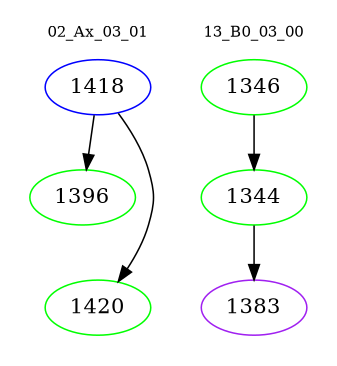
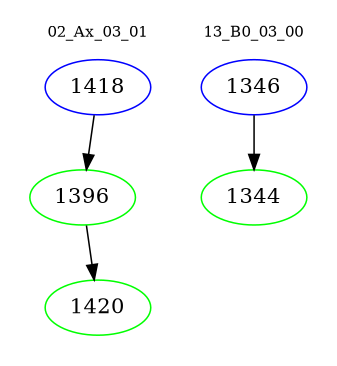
(254, 87) -> (254, 87)
(153, 190) -> (89, 245)
(254, 308) -> none
